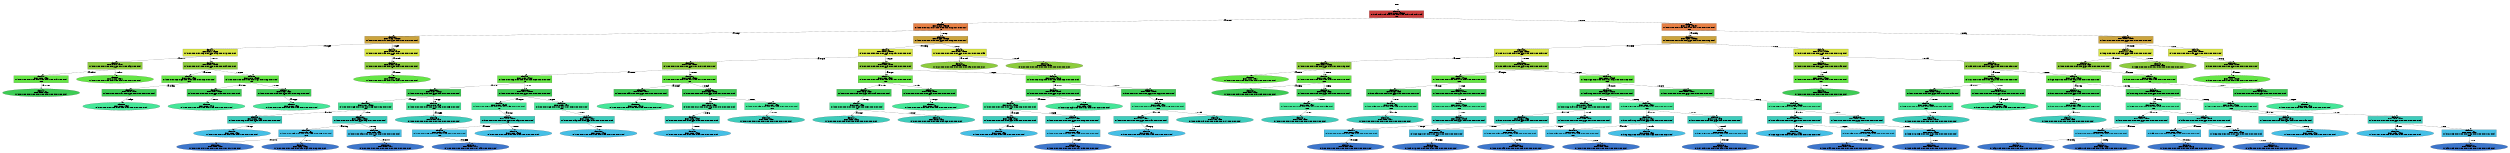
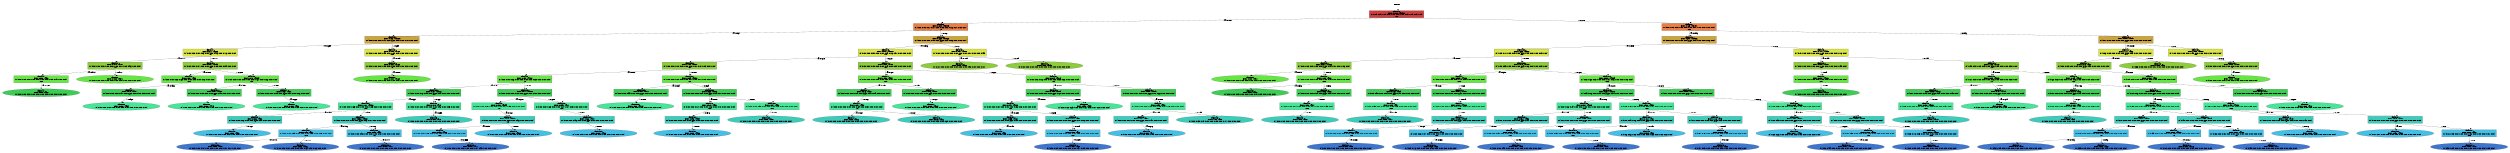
(1397, 5) -> (1397, 5)
